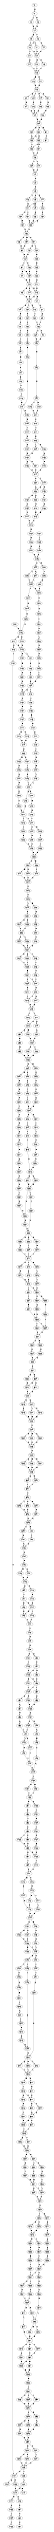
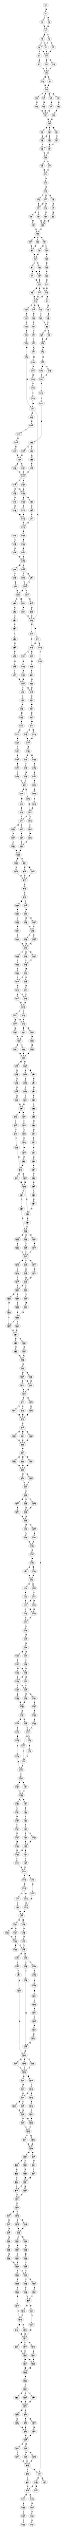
none -> (23, 603)
